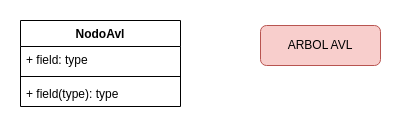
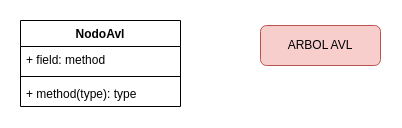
(62, 60) -> (69, 60)
(82, 94) -> (89, 94)
